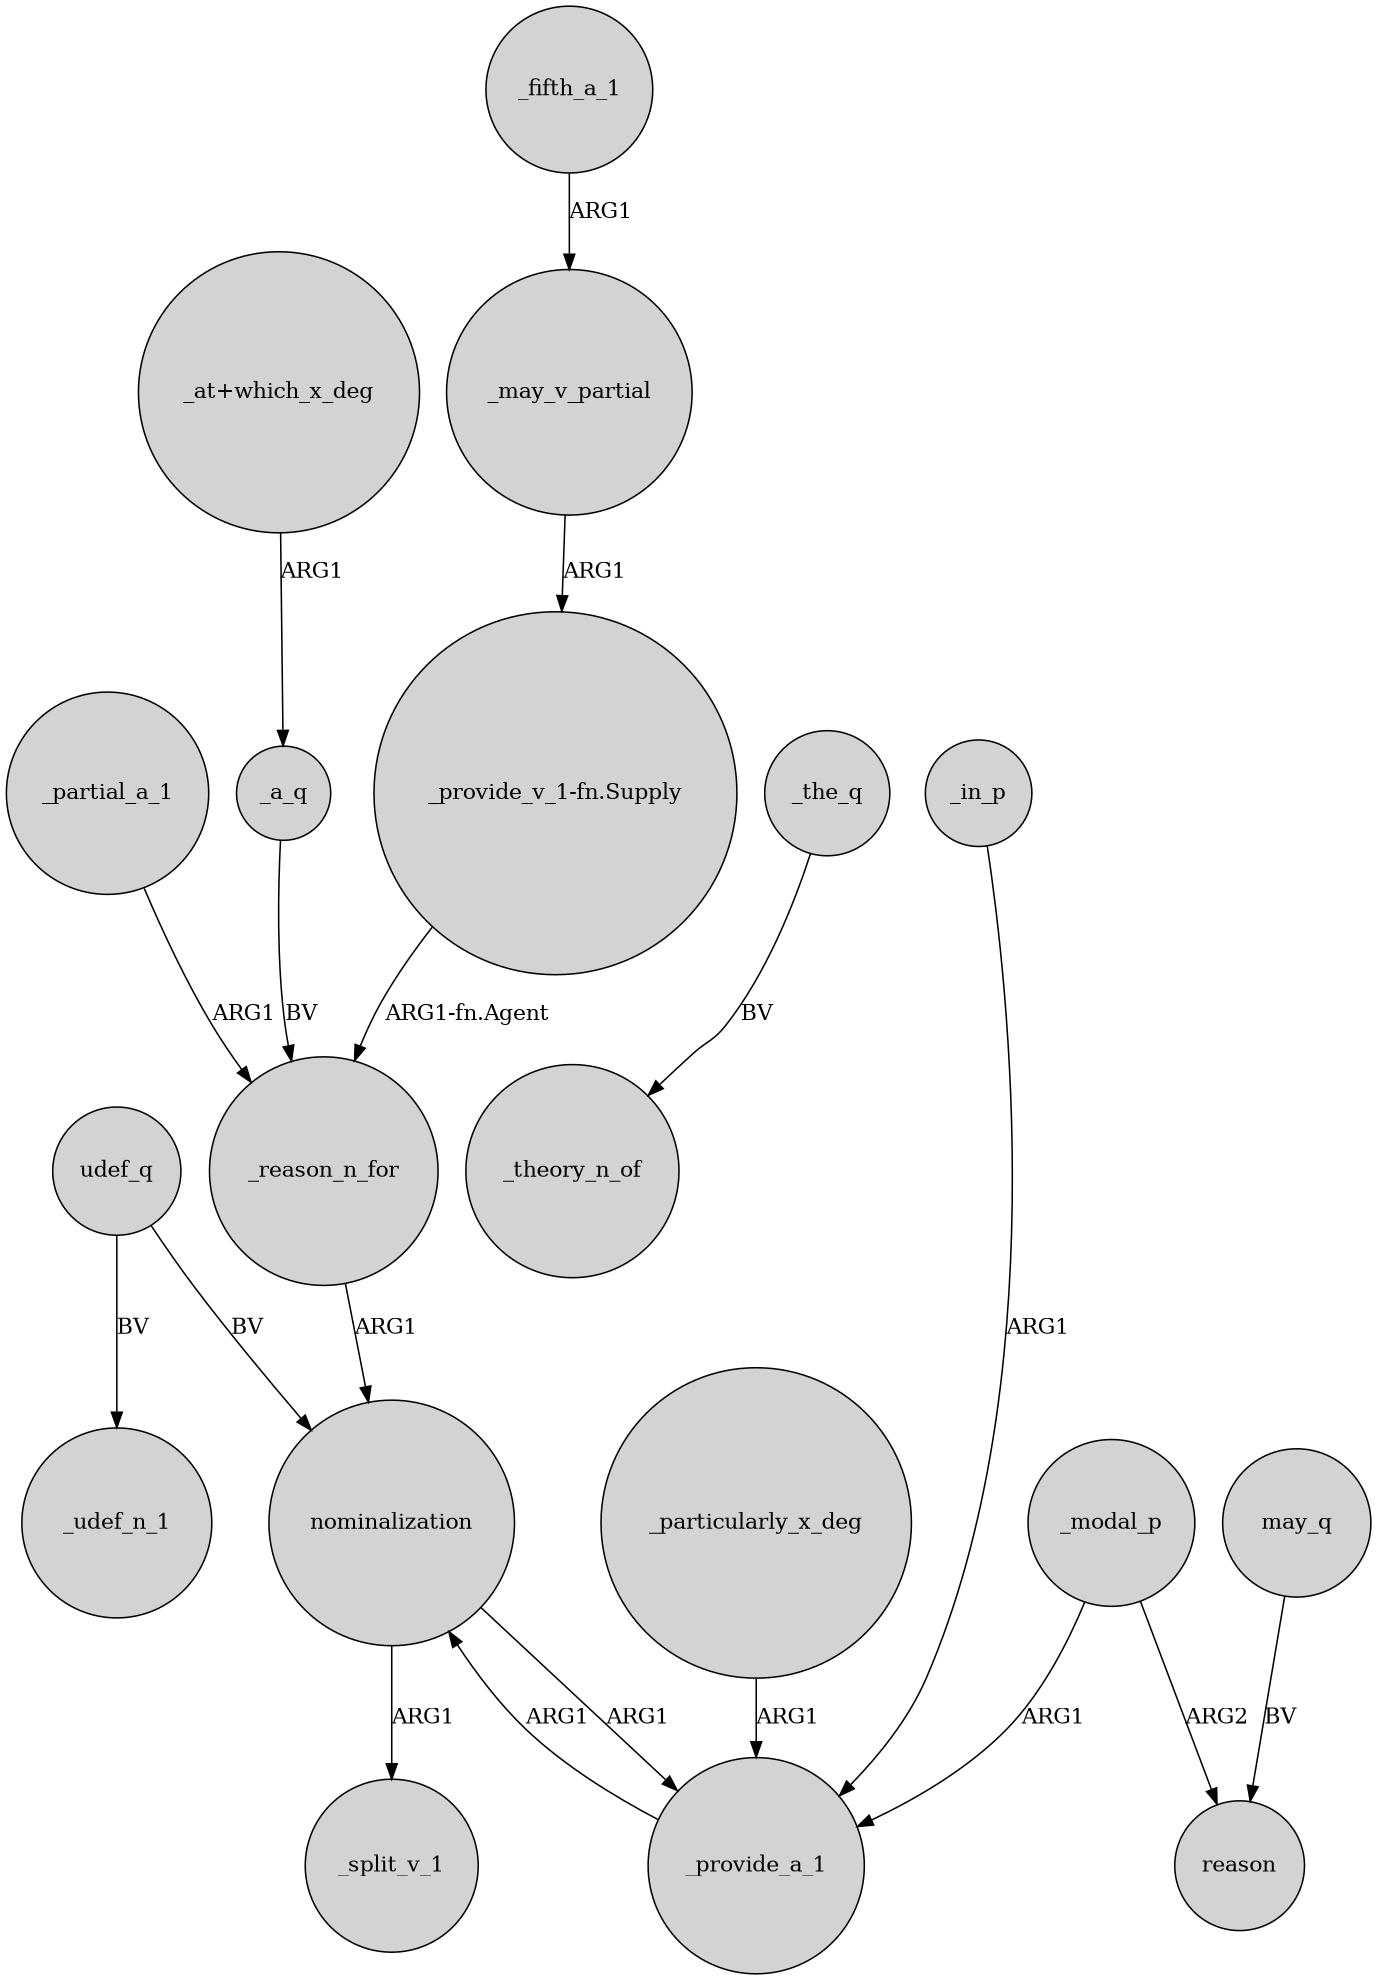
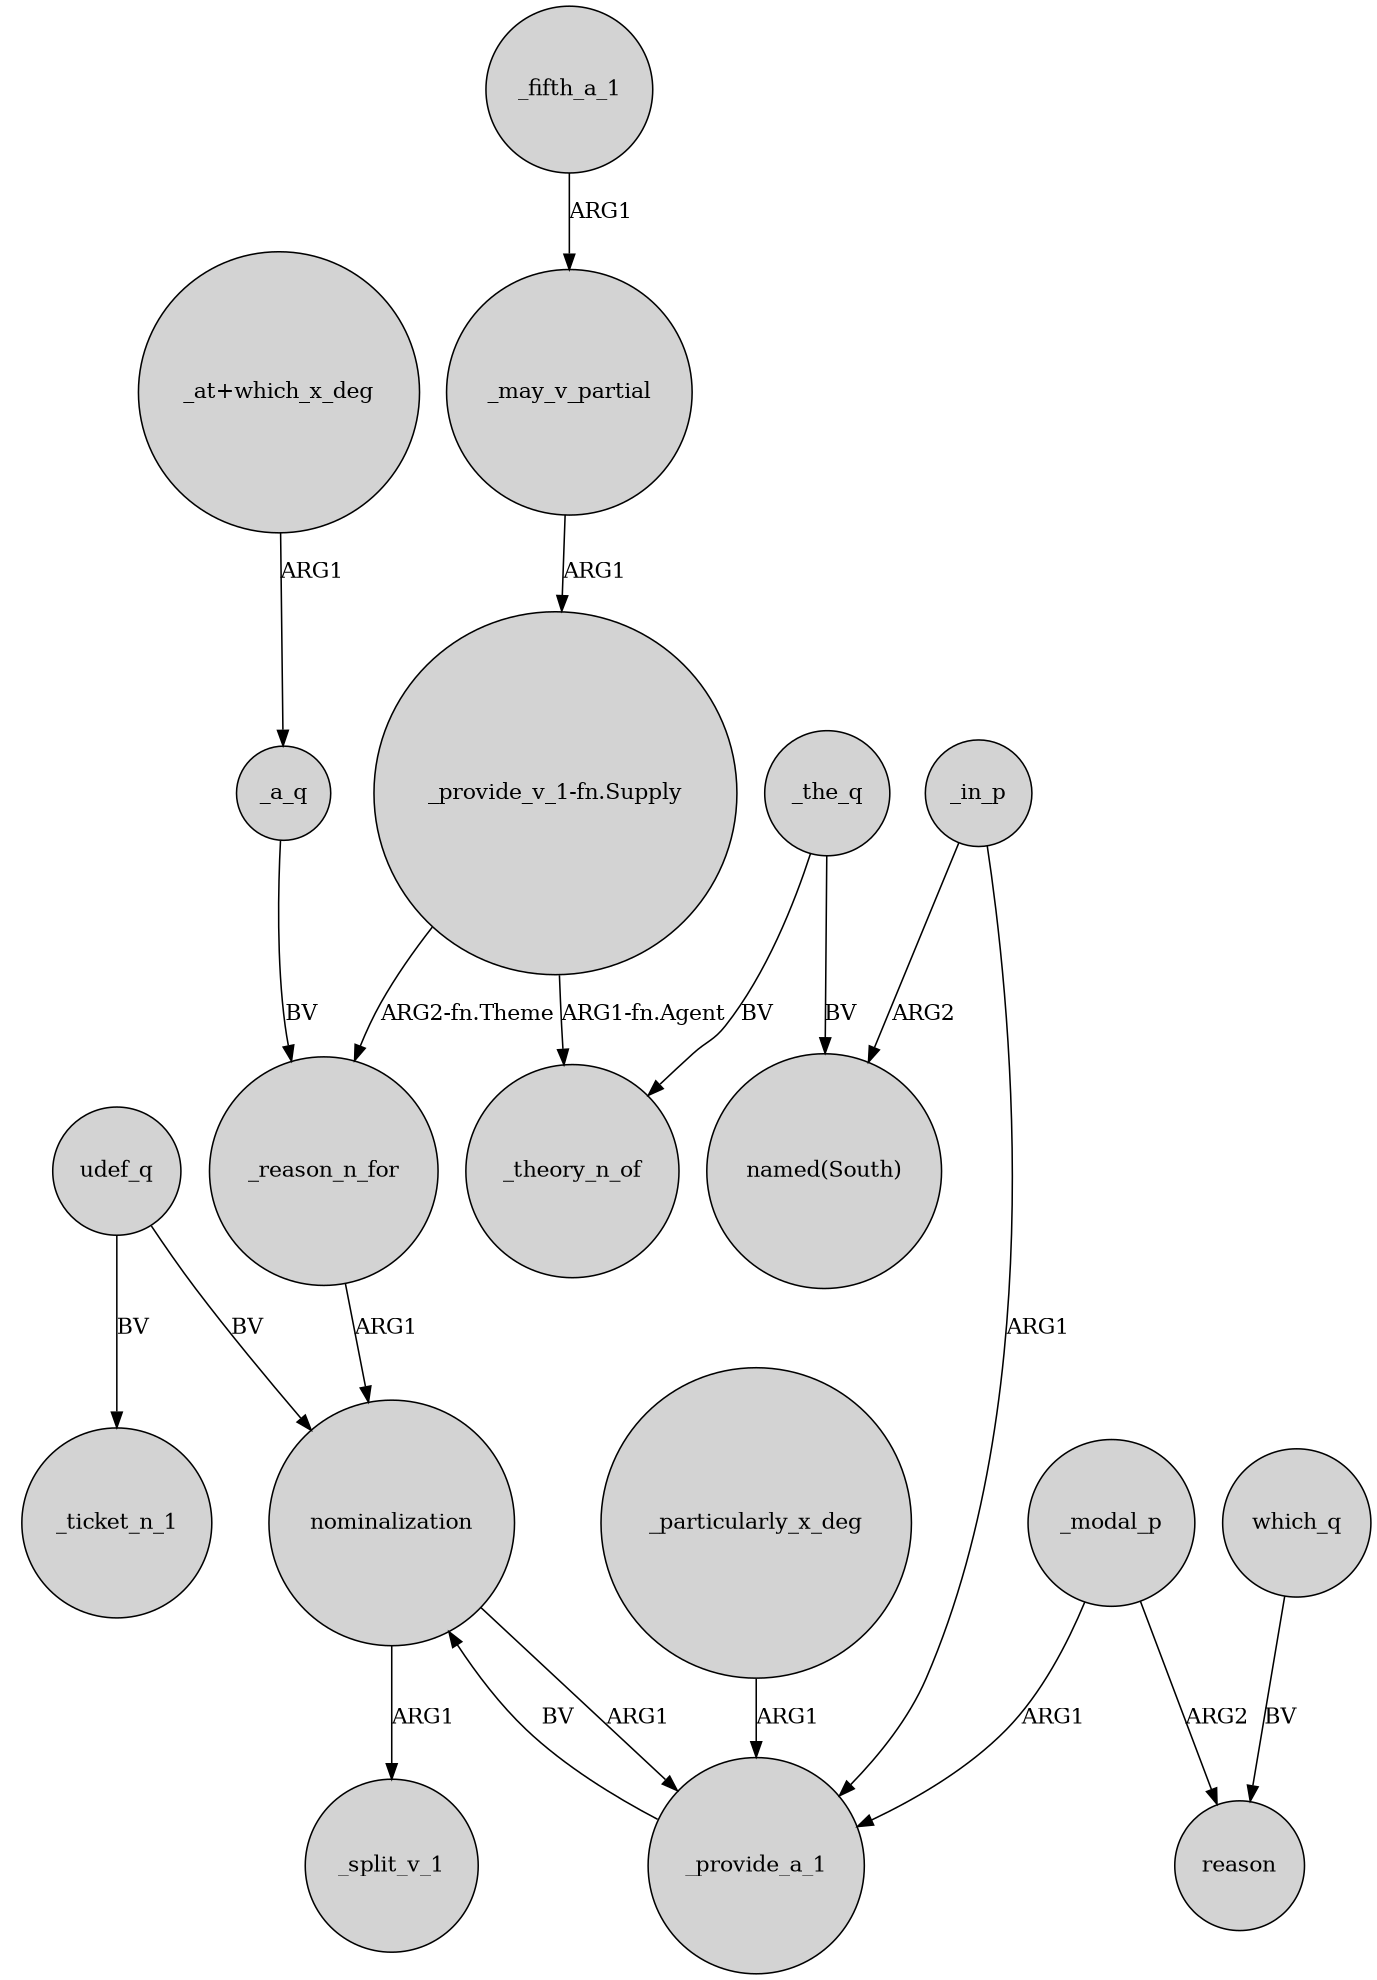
(108, 793) -> none
none -> (561, 1012)
(467, 1014) -> (467, 1014)
none -> (824, 1171)
(117, 1523) -> (117, 1523)
(1297, 1523) -> (1297, 1523)
(558, 1718) -> (558, 1718)
